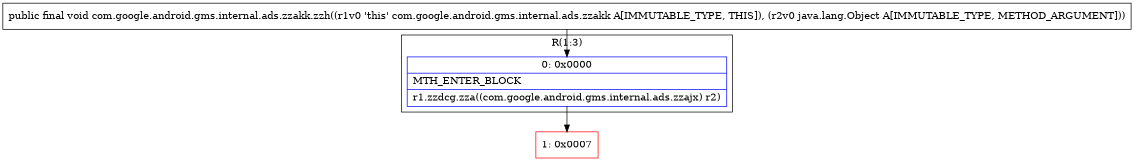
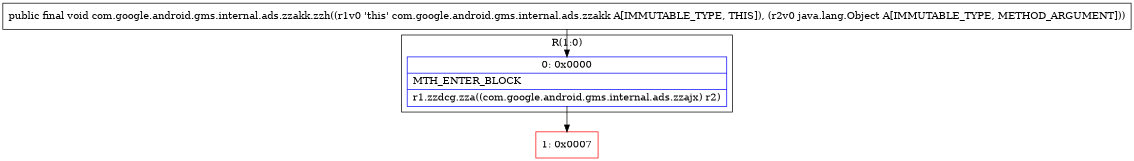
(567, 43) -> (567, 43)
